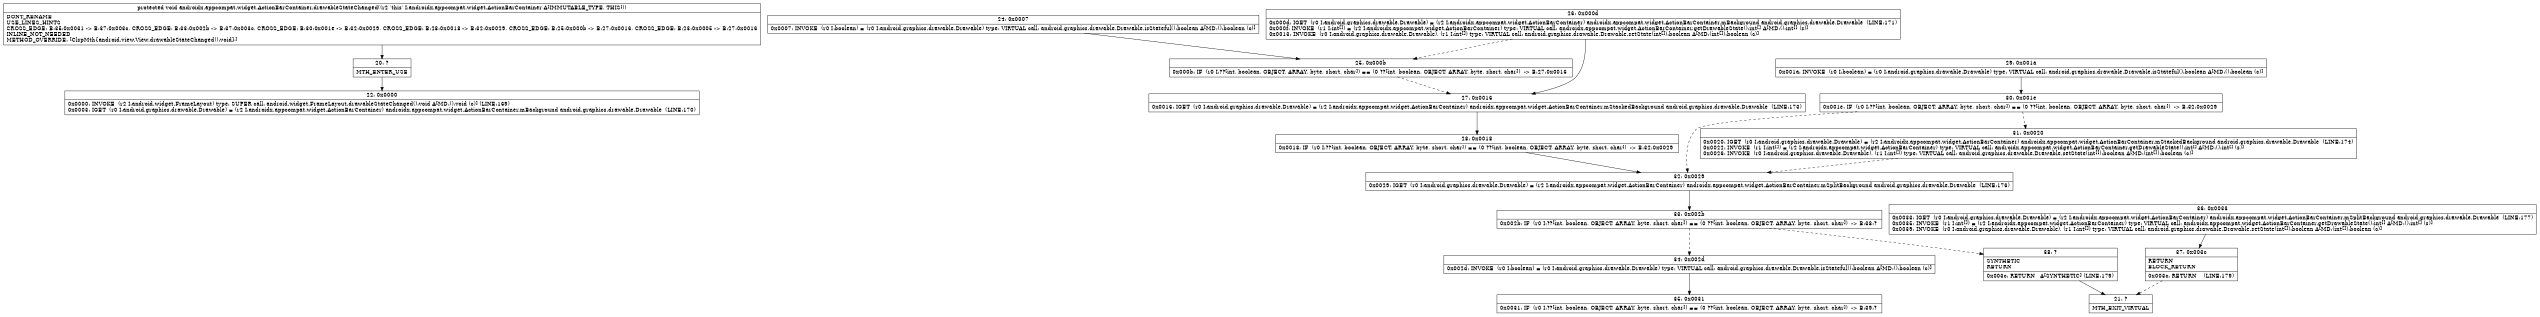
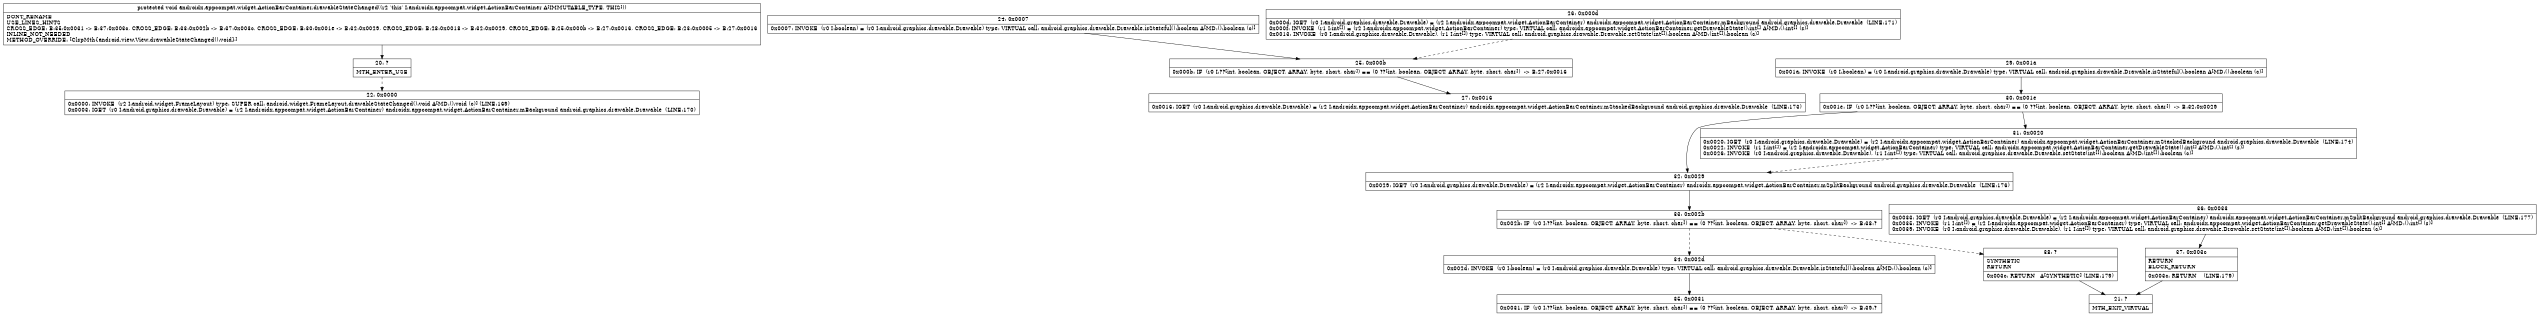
(1574, 78) -> none
(382, 82) -> (382, 82)
(1422, 85) -> (1422, 85)
(2024, 118) -> (2024, 118)
(1755, 119) -> (1755, 119)
(1477, 144) -> none
(2151, 287) -> (2151, 287)
